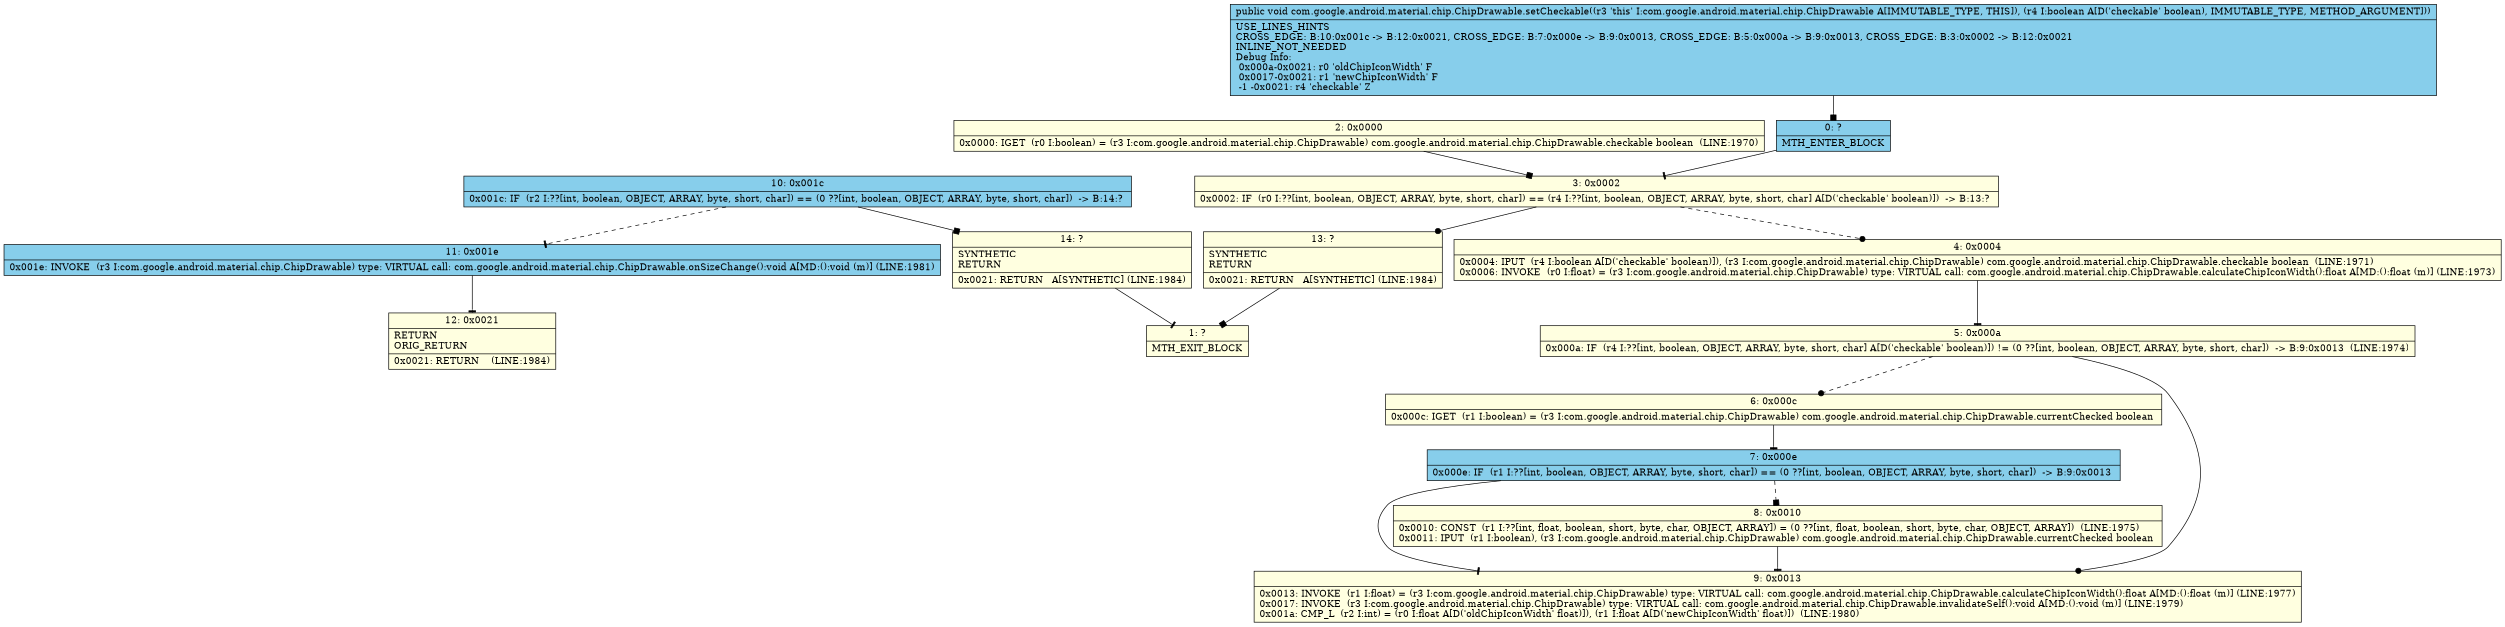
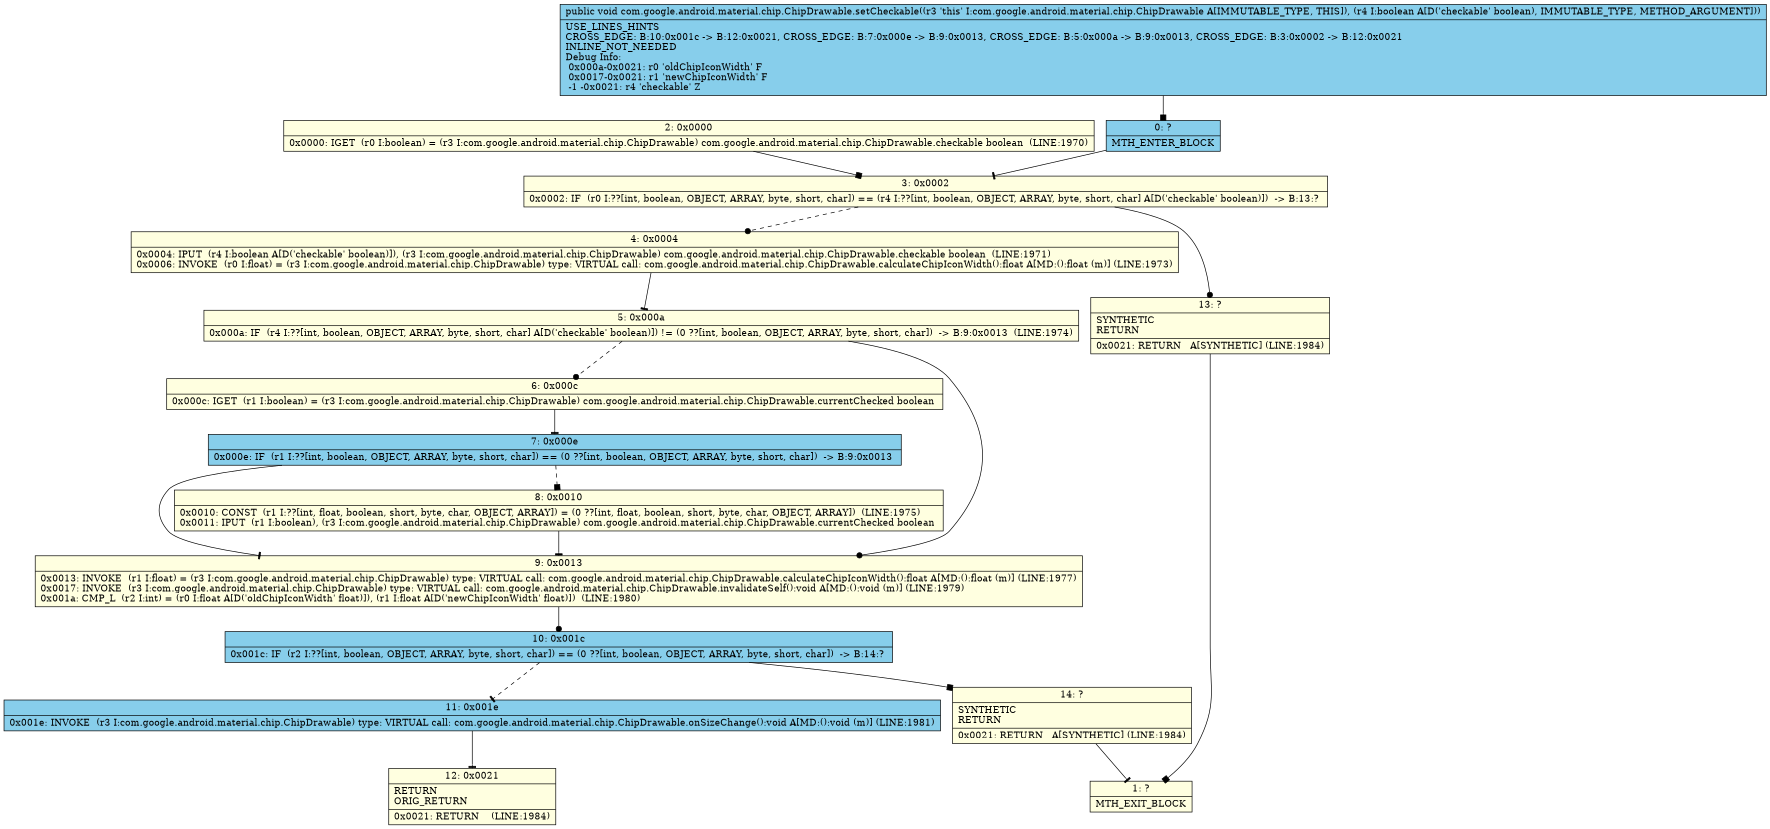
none -> (559, 617)
